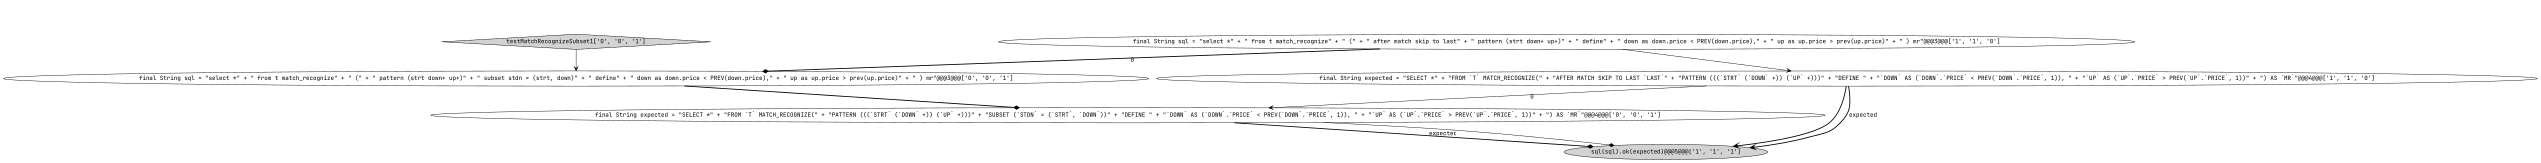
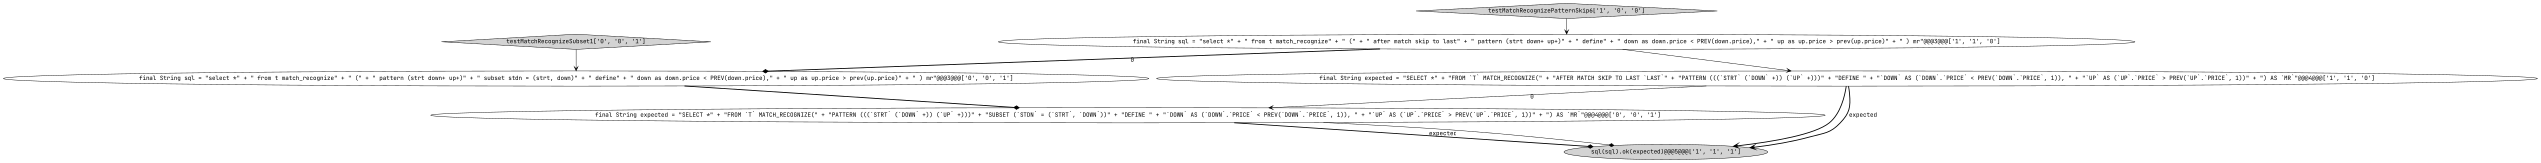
none -> (1567, 11)
